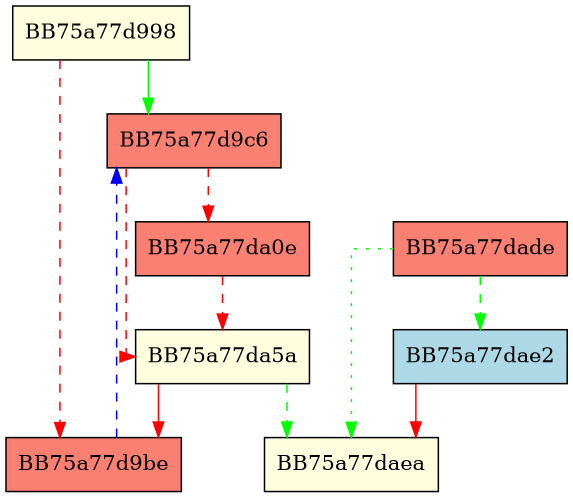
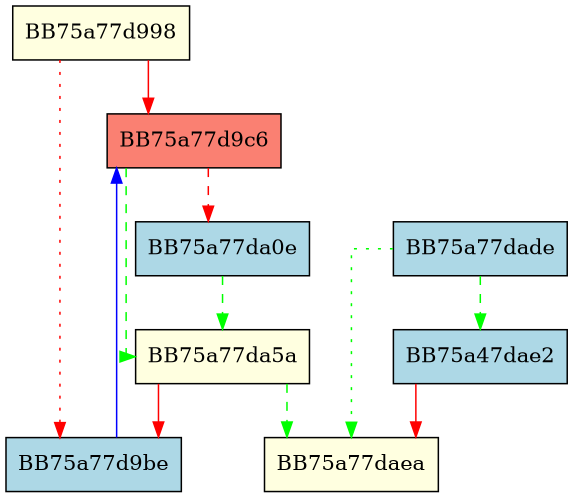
(148, 79) -> (148, 79)
(60, 241) -> (60, 241)
(223, 249) -> (223, 249)
(480, 249) -> (480, 249)
(126, 263) -> (126, 263)
(223, 295) -> (223, 295)
(117, 310) -> (117, 310)
(480, 357) -> (480, 357)
(94, 465) -> (94, 465)
